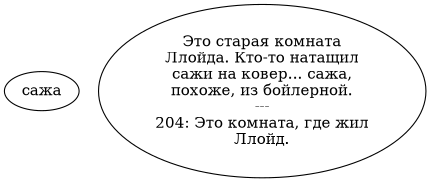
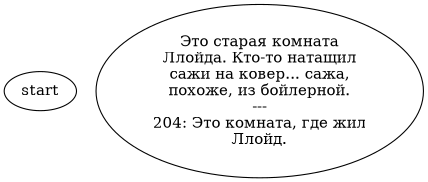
(42, 91) -> (40, 91)
